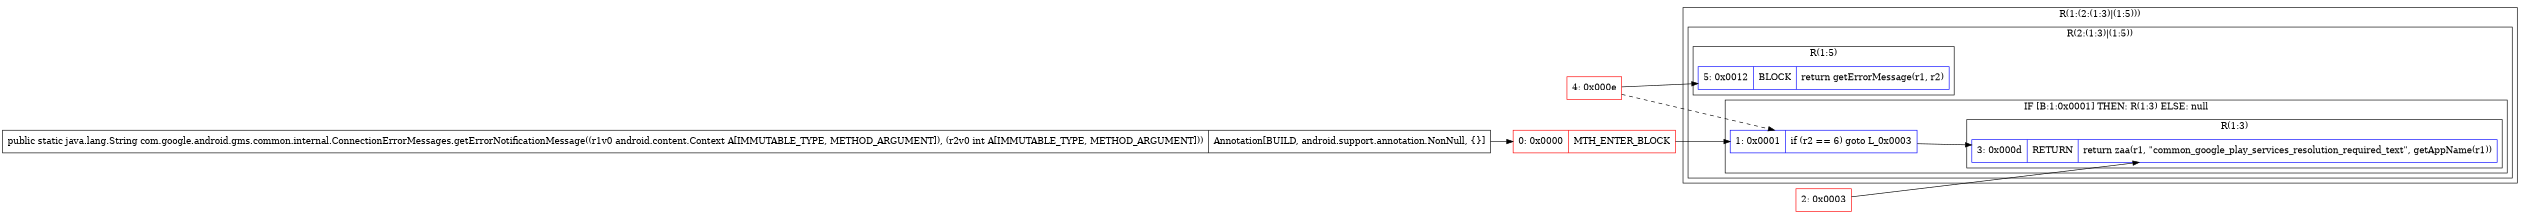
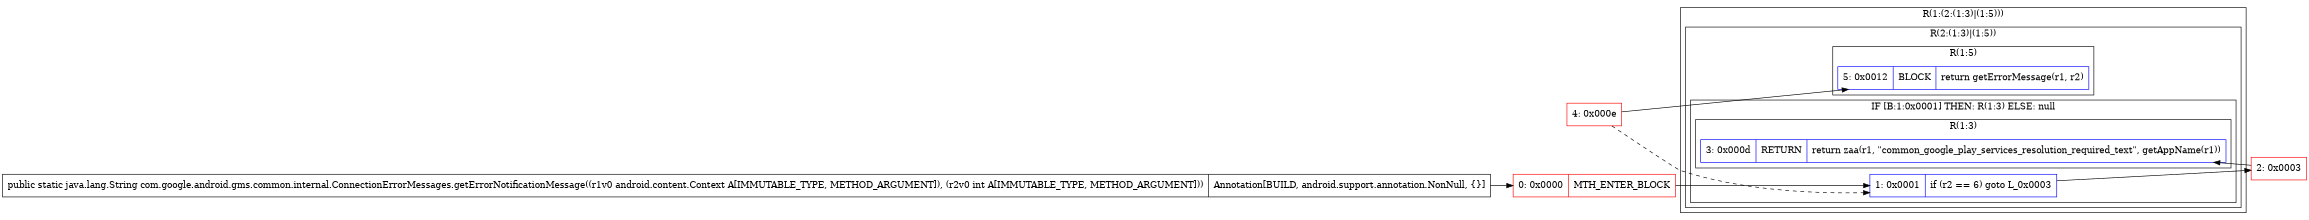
(1941, 144) -> (2151, 176)
